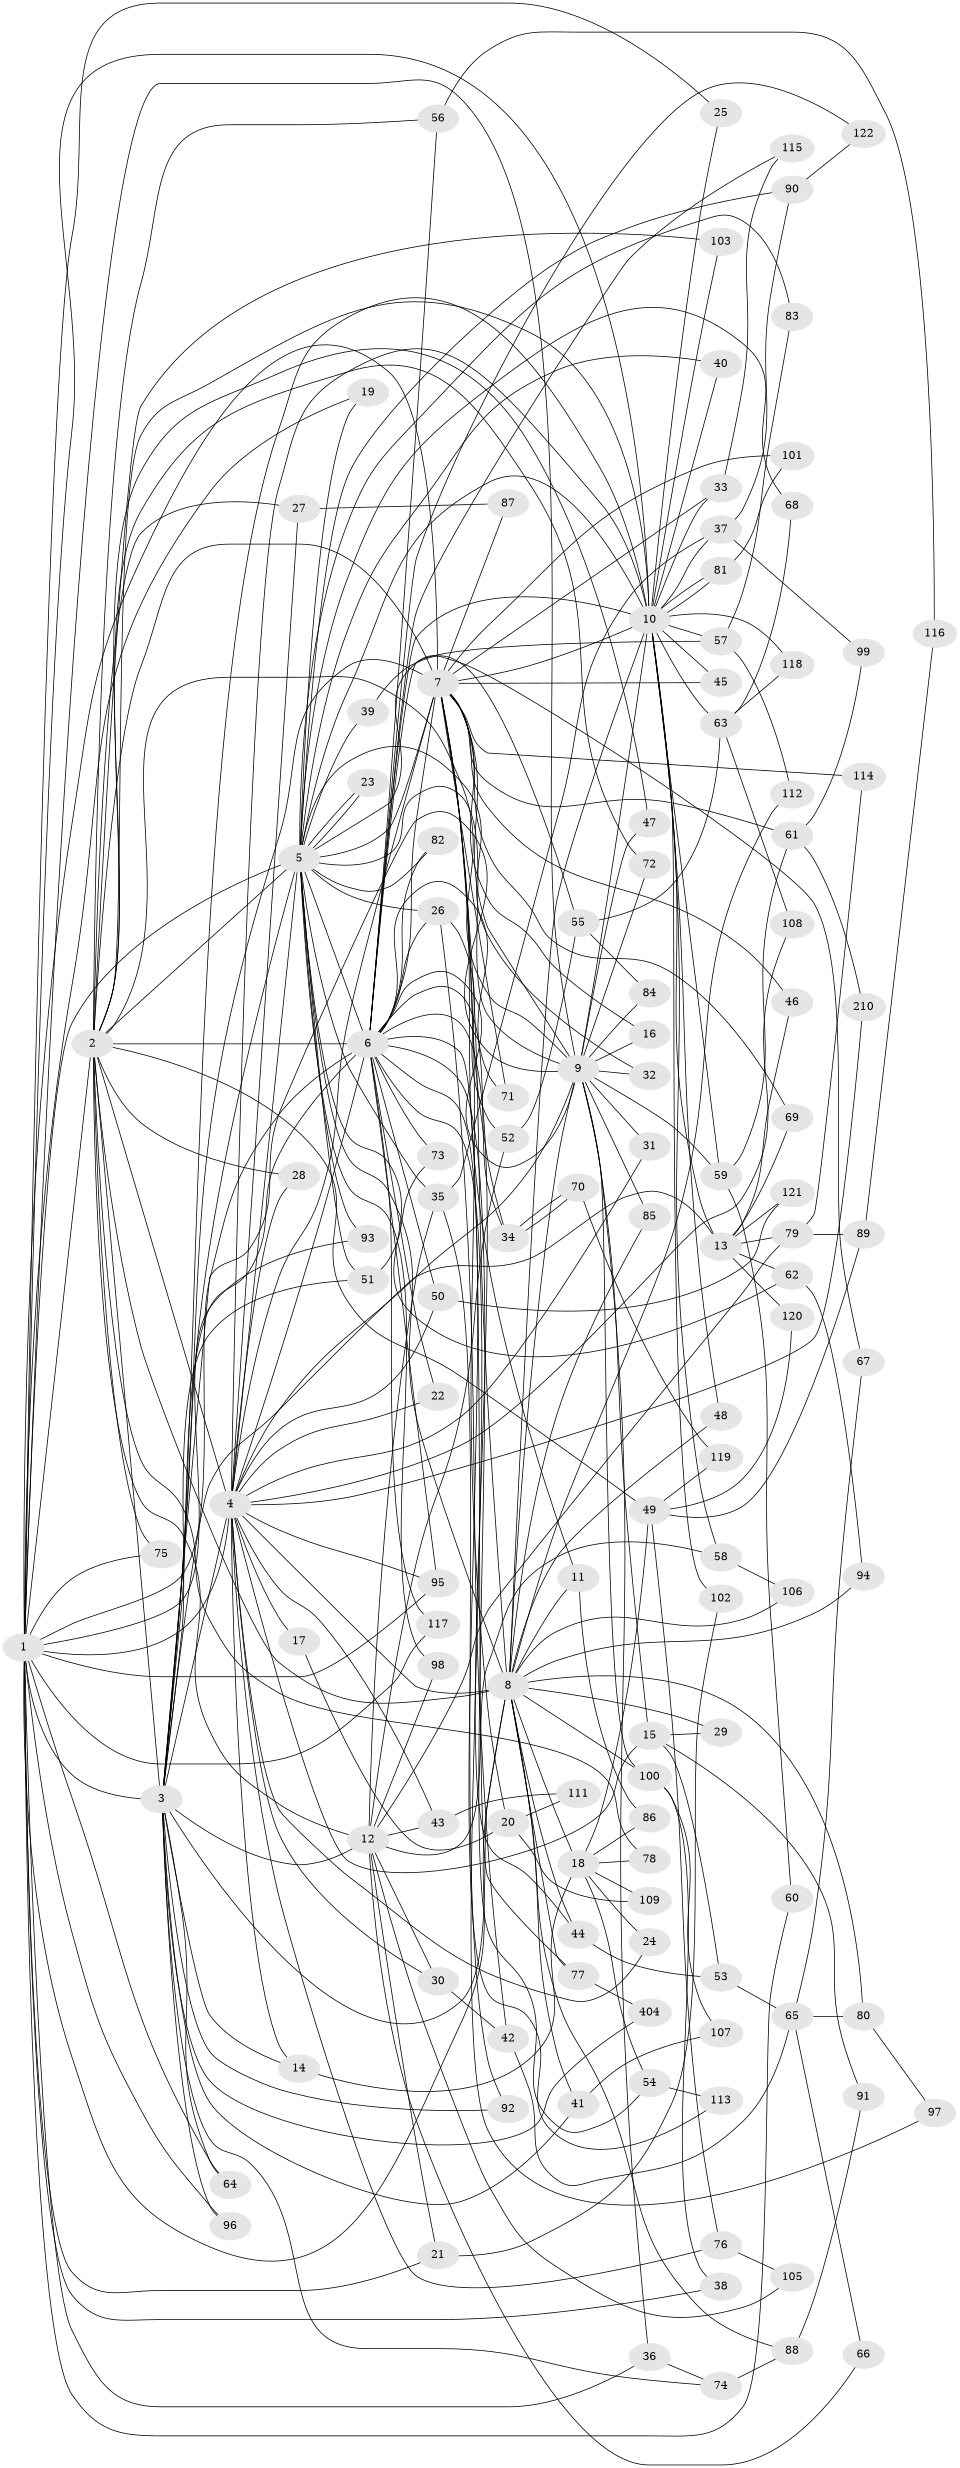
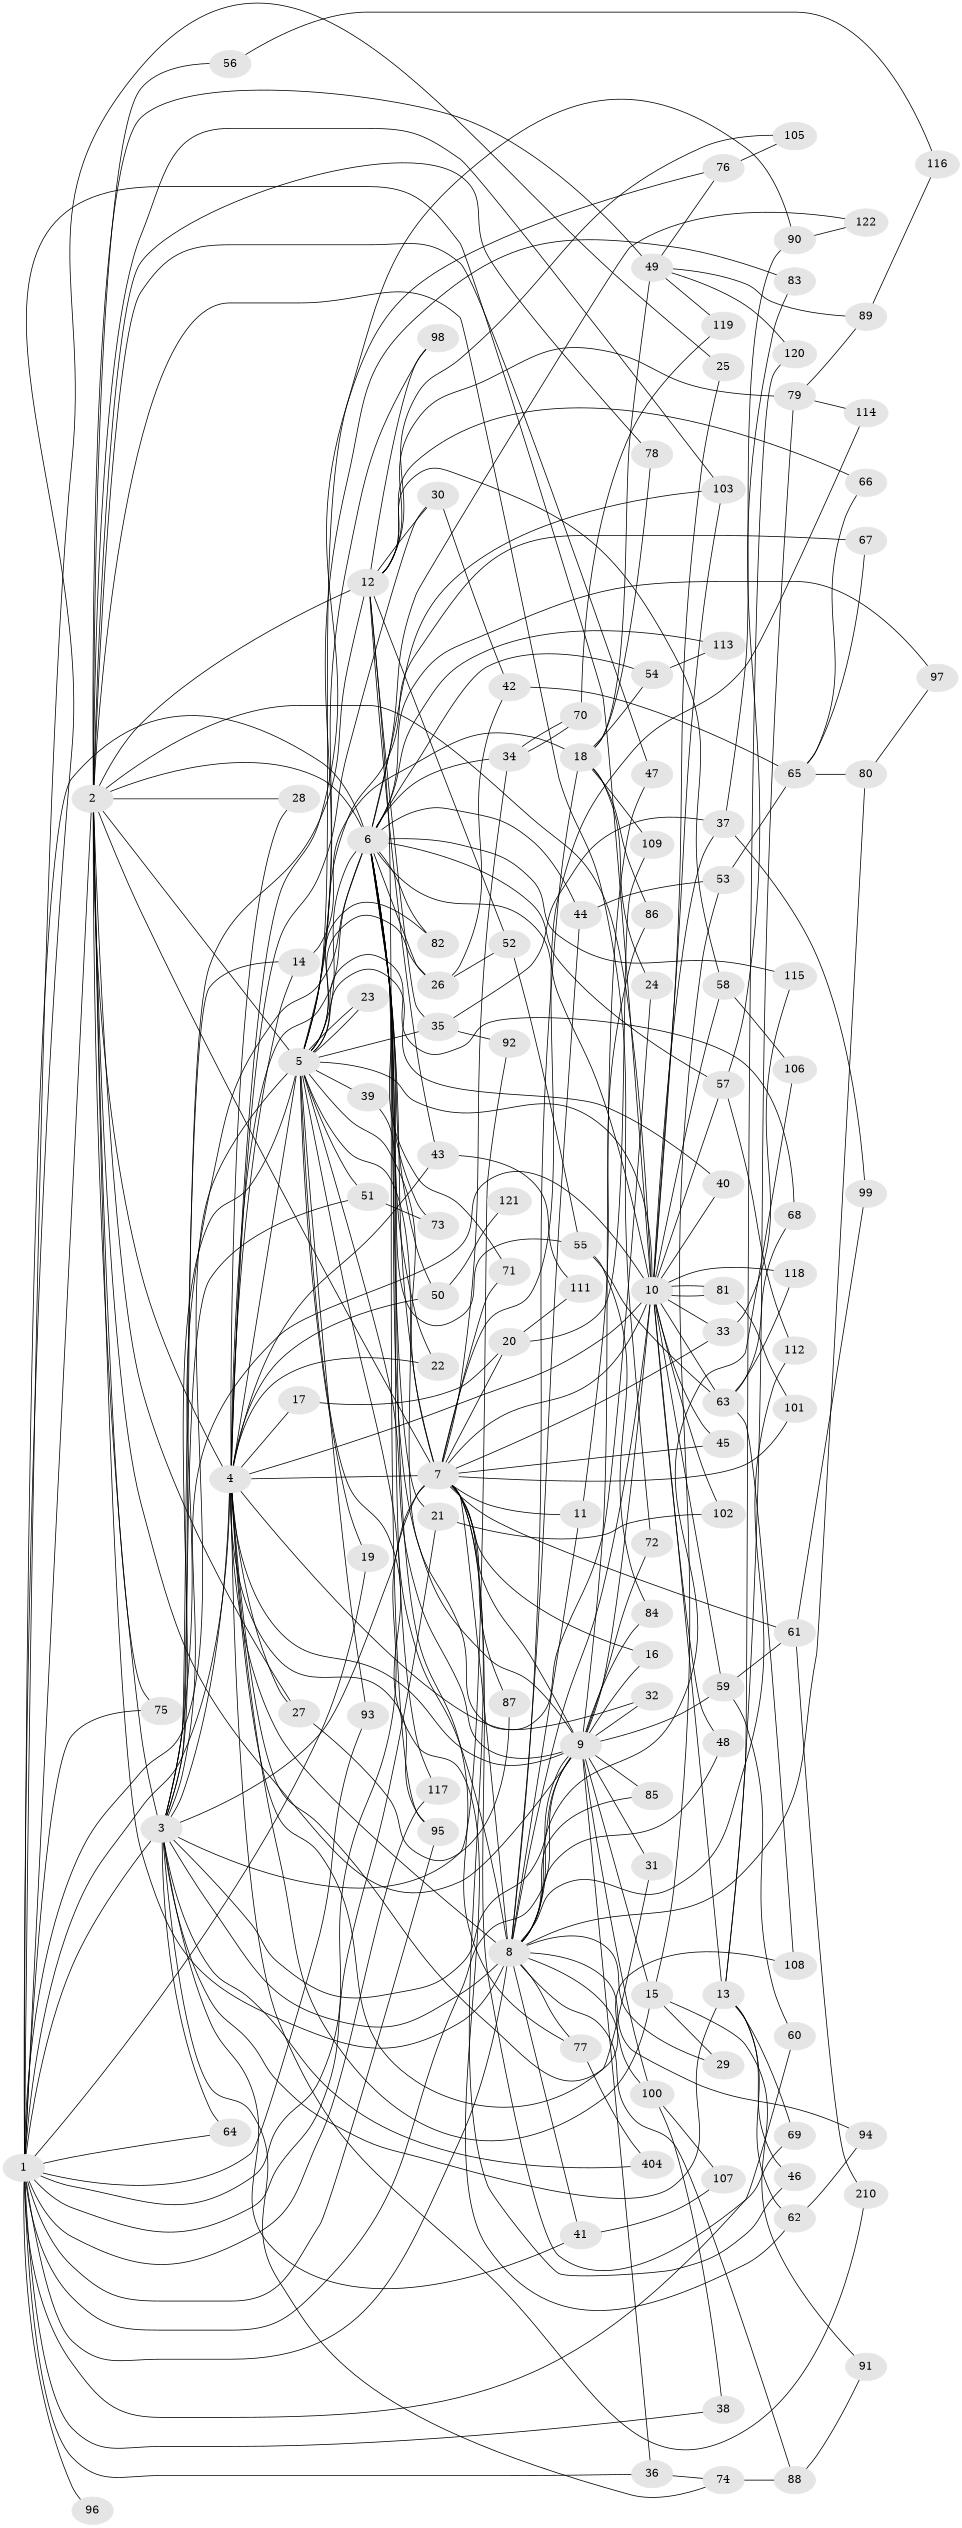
(405, 581) -> (455, 579)
(757, 1220) -> none
(180, 2058) -> none
